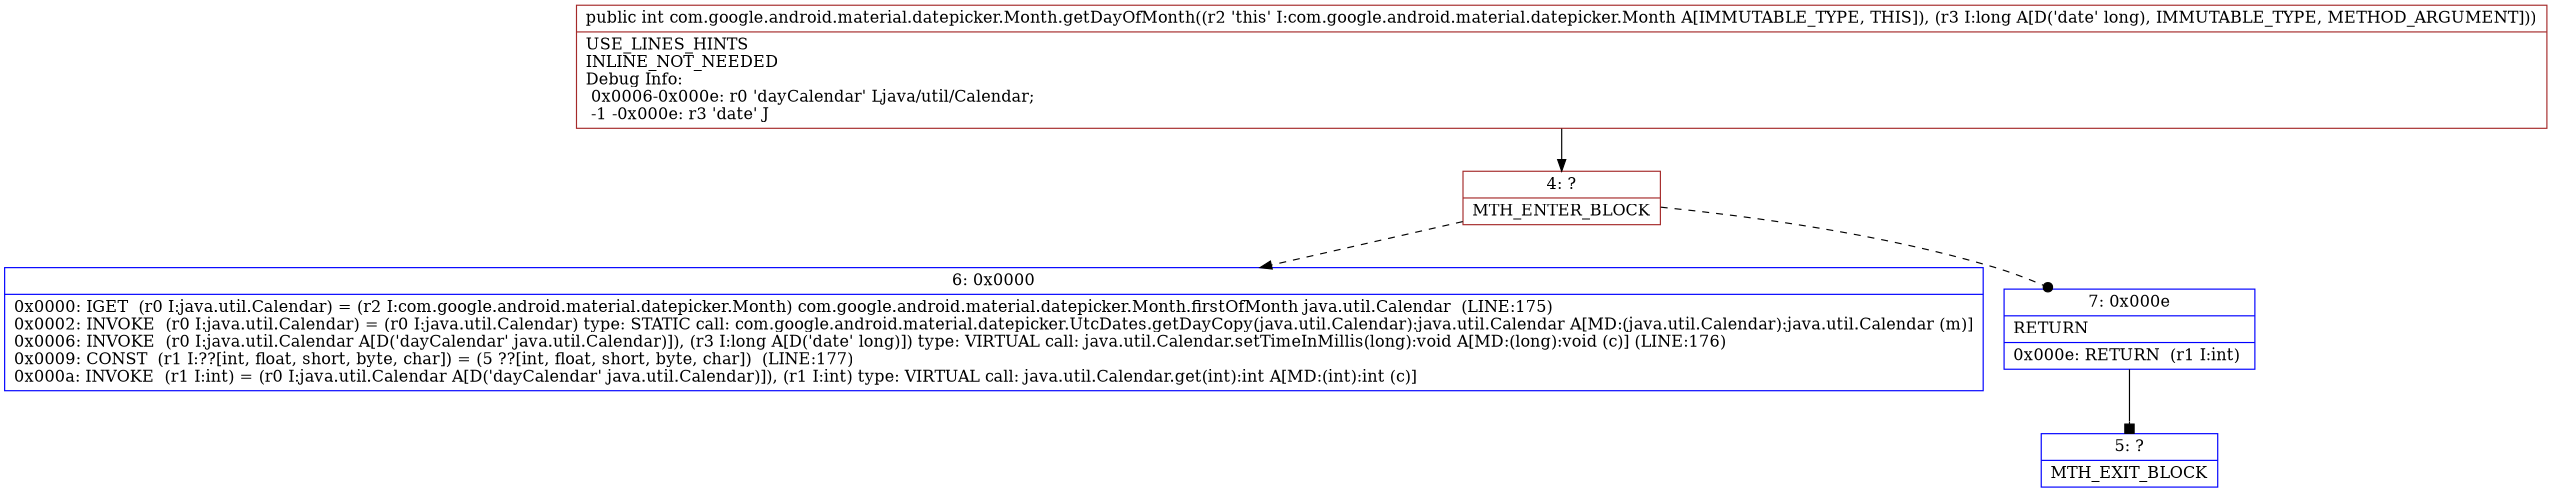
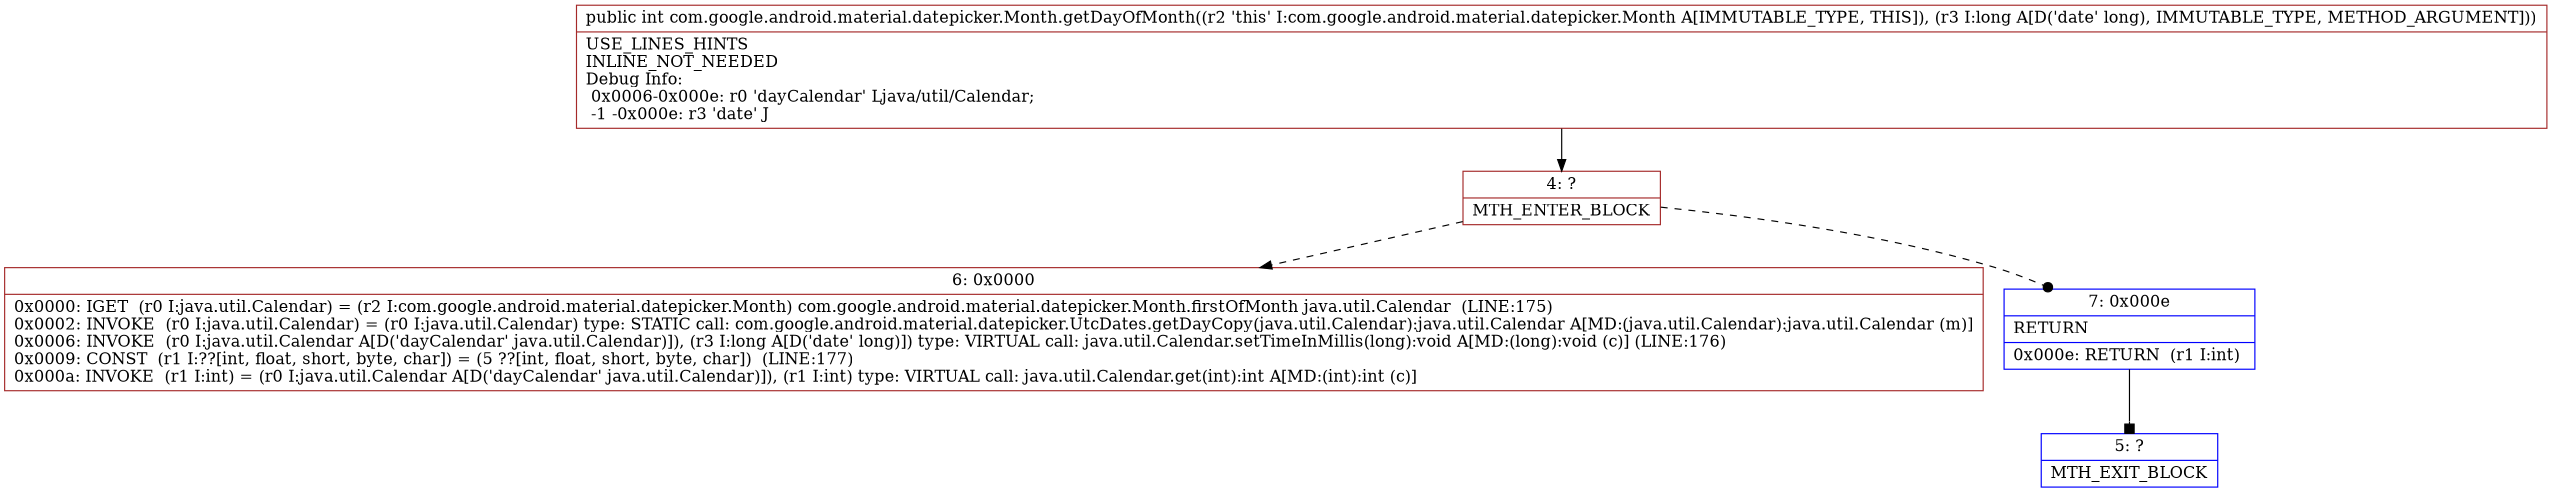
(994, 329) -> (994, 329)
